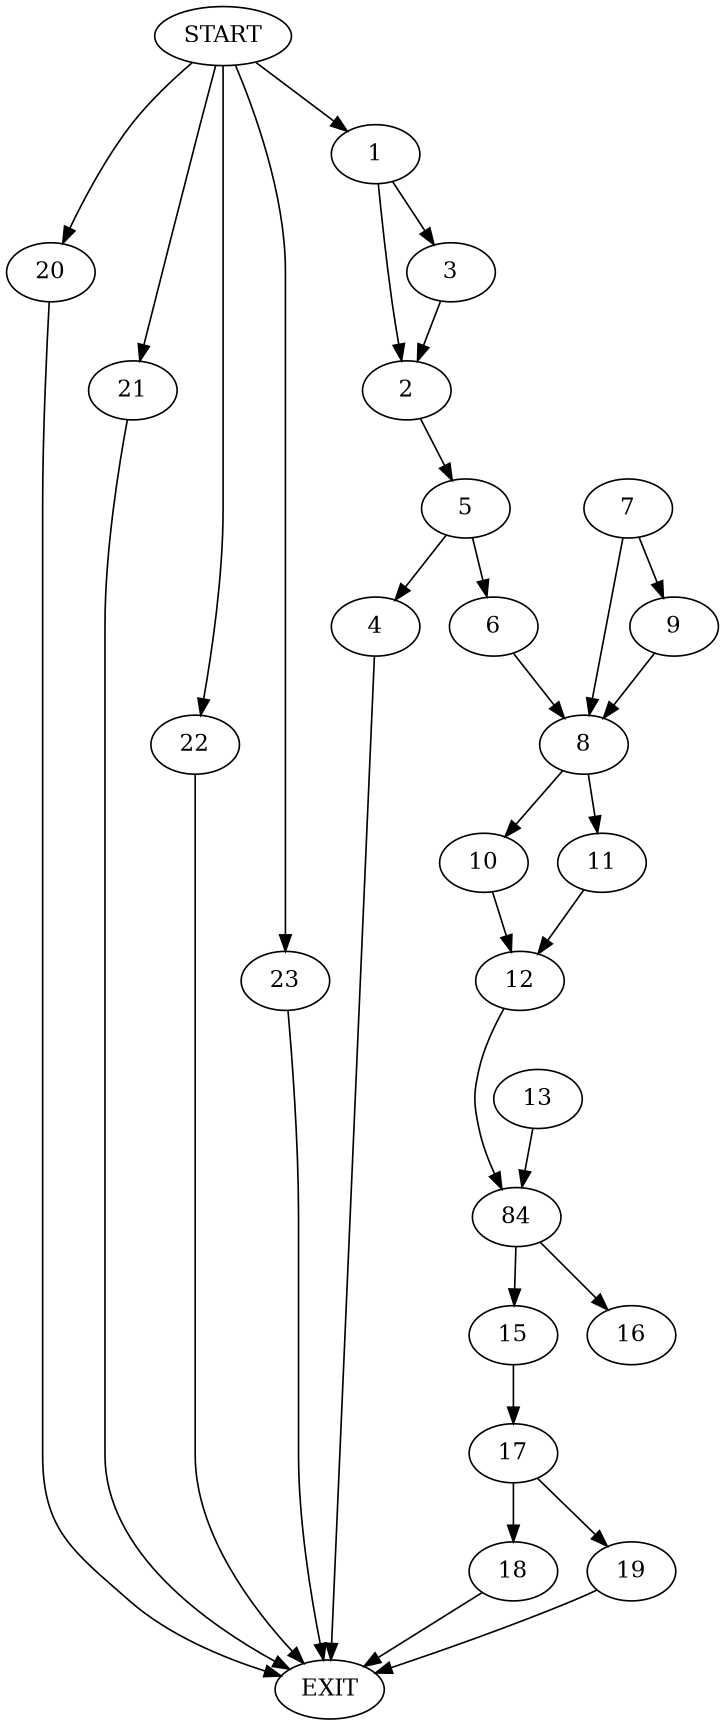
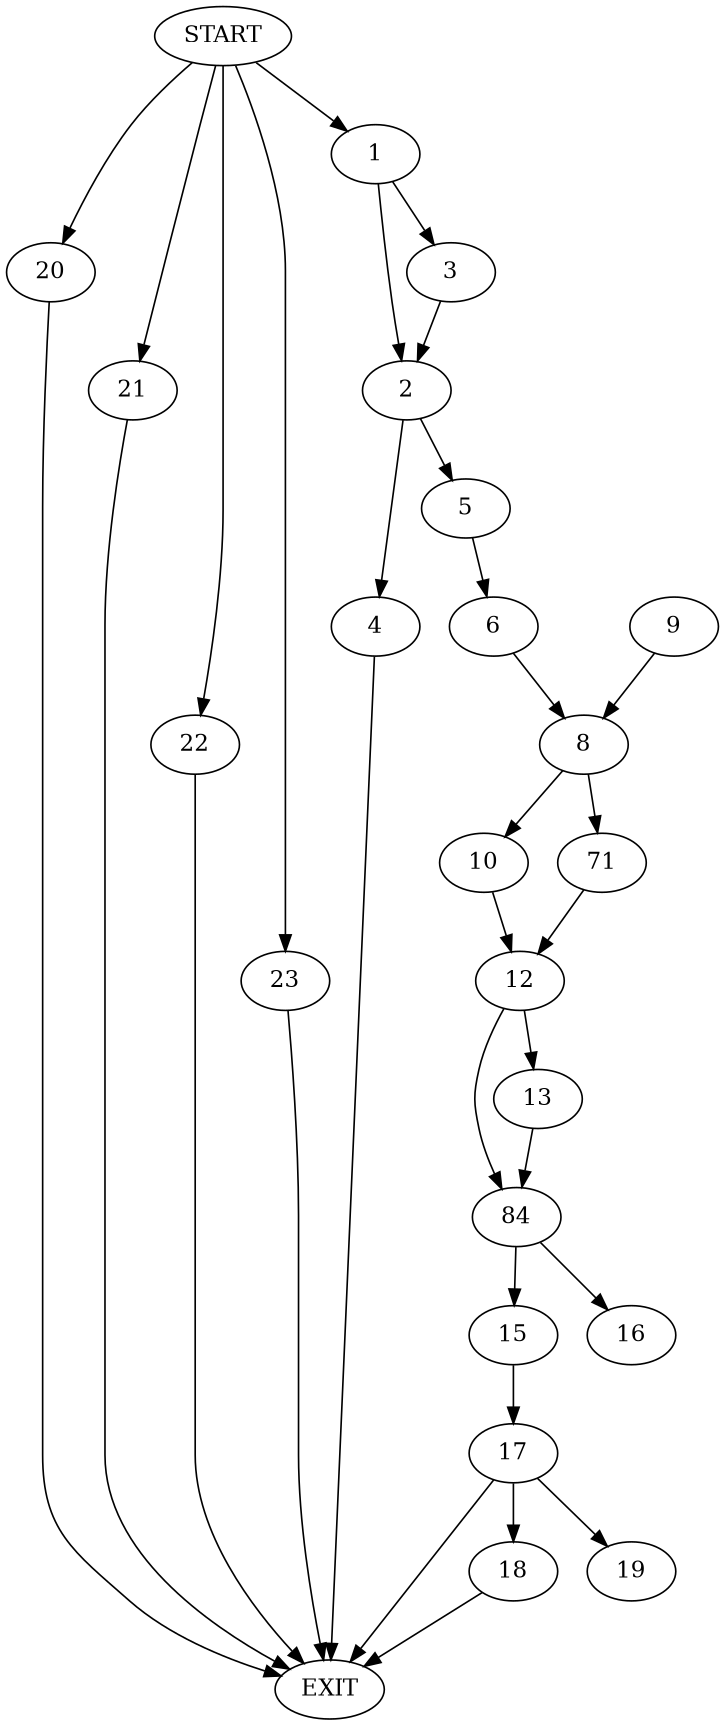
(628, 508) -> none
(426, 561) -> (392, 500)
(602, 863) -> (602, 863)
none -> (528, 1031)
(495, 1631) -> (427, 1564)
